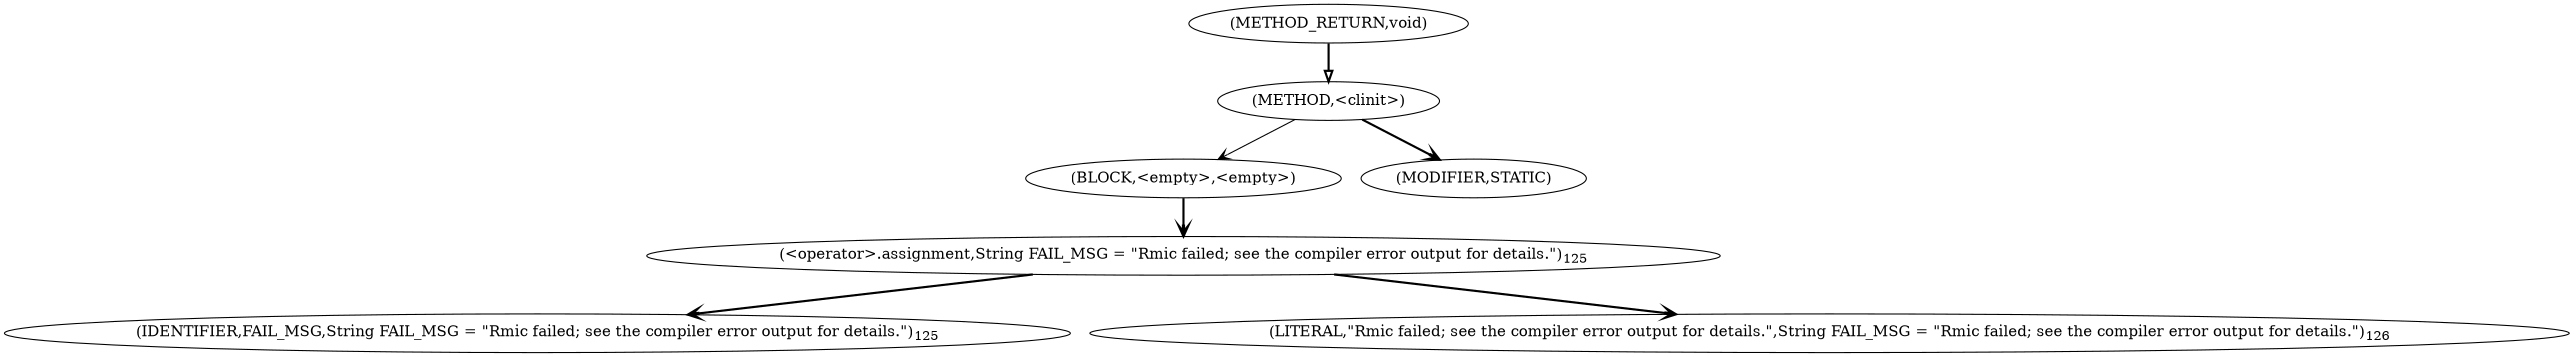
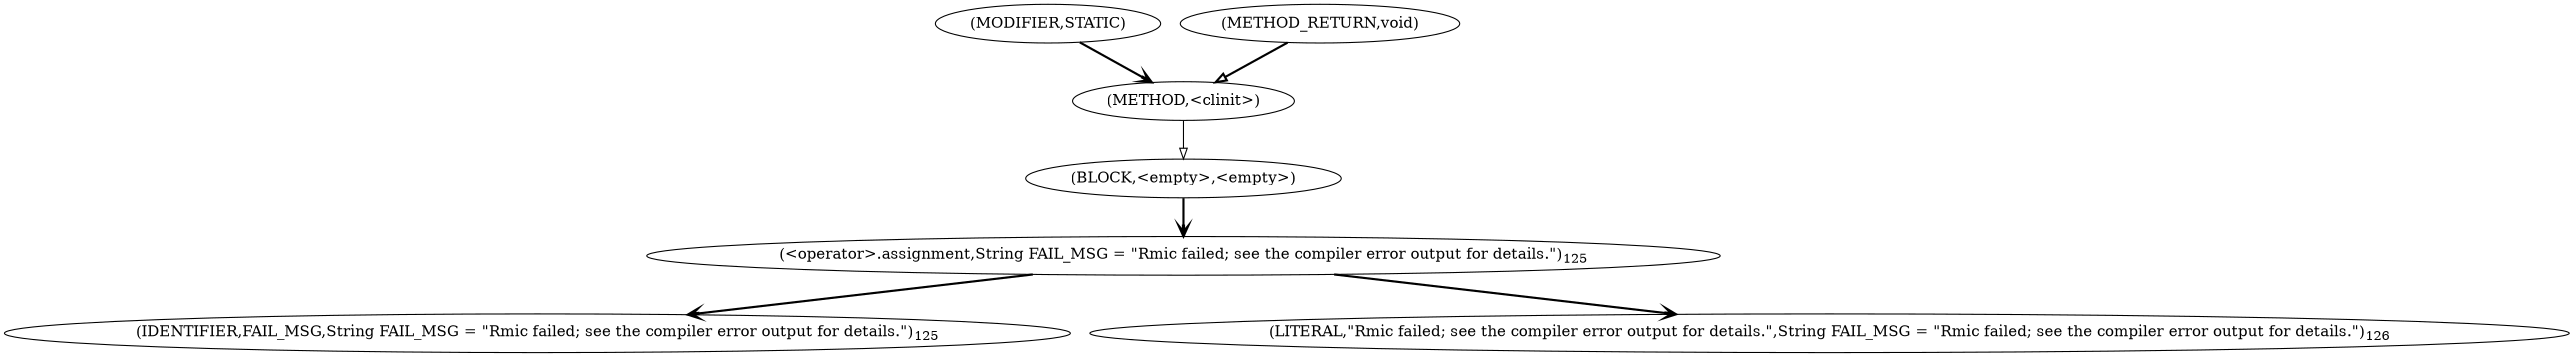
(1261, 137) -> (1183, 134)
(1396, 137) -> (1111, 60)
